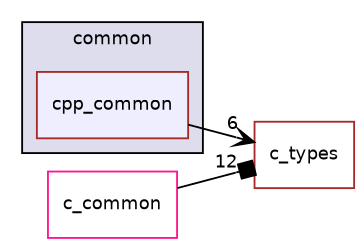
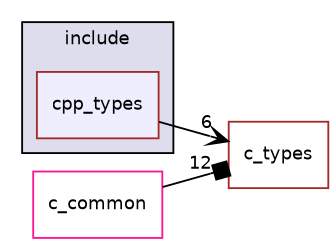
(113, 40) -> (98, 40)
(113, 105) -> (98, 105)
